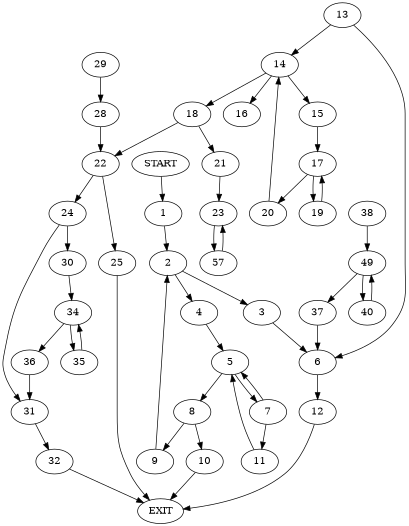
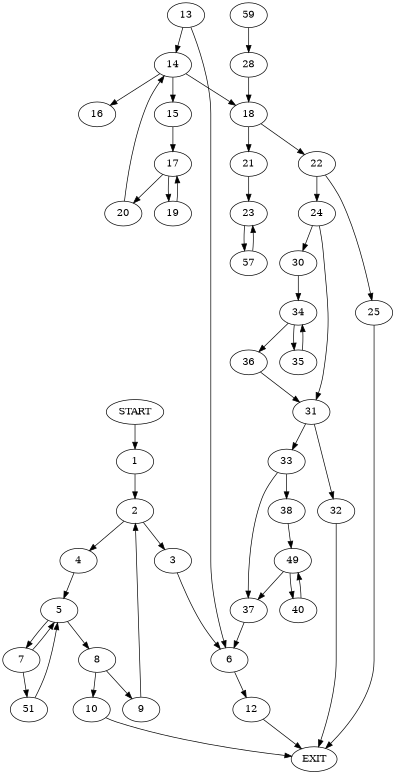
(101, 65) -> (249, 15)
(101, 136) -> (249, 86)
(260, 462) -> (29, 710)
none -> (287, 462)
